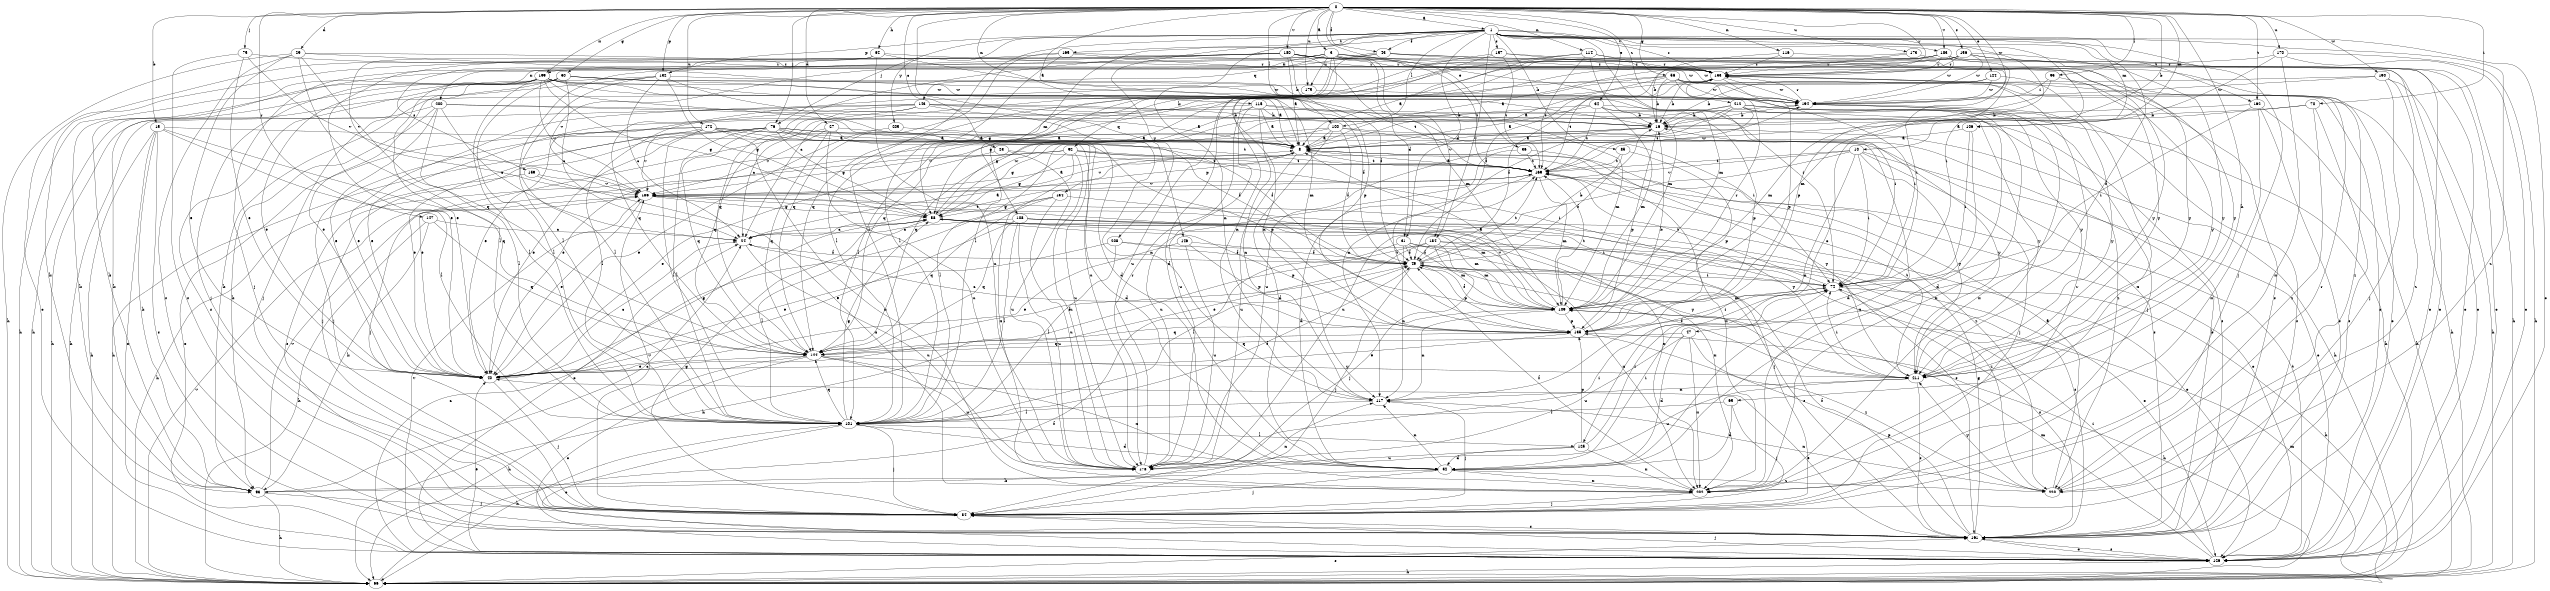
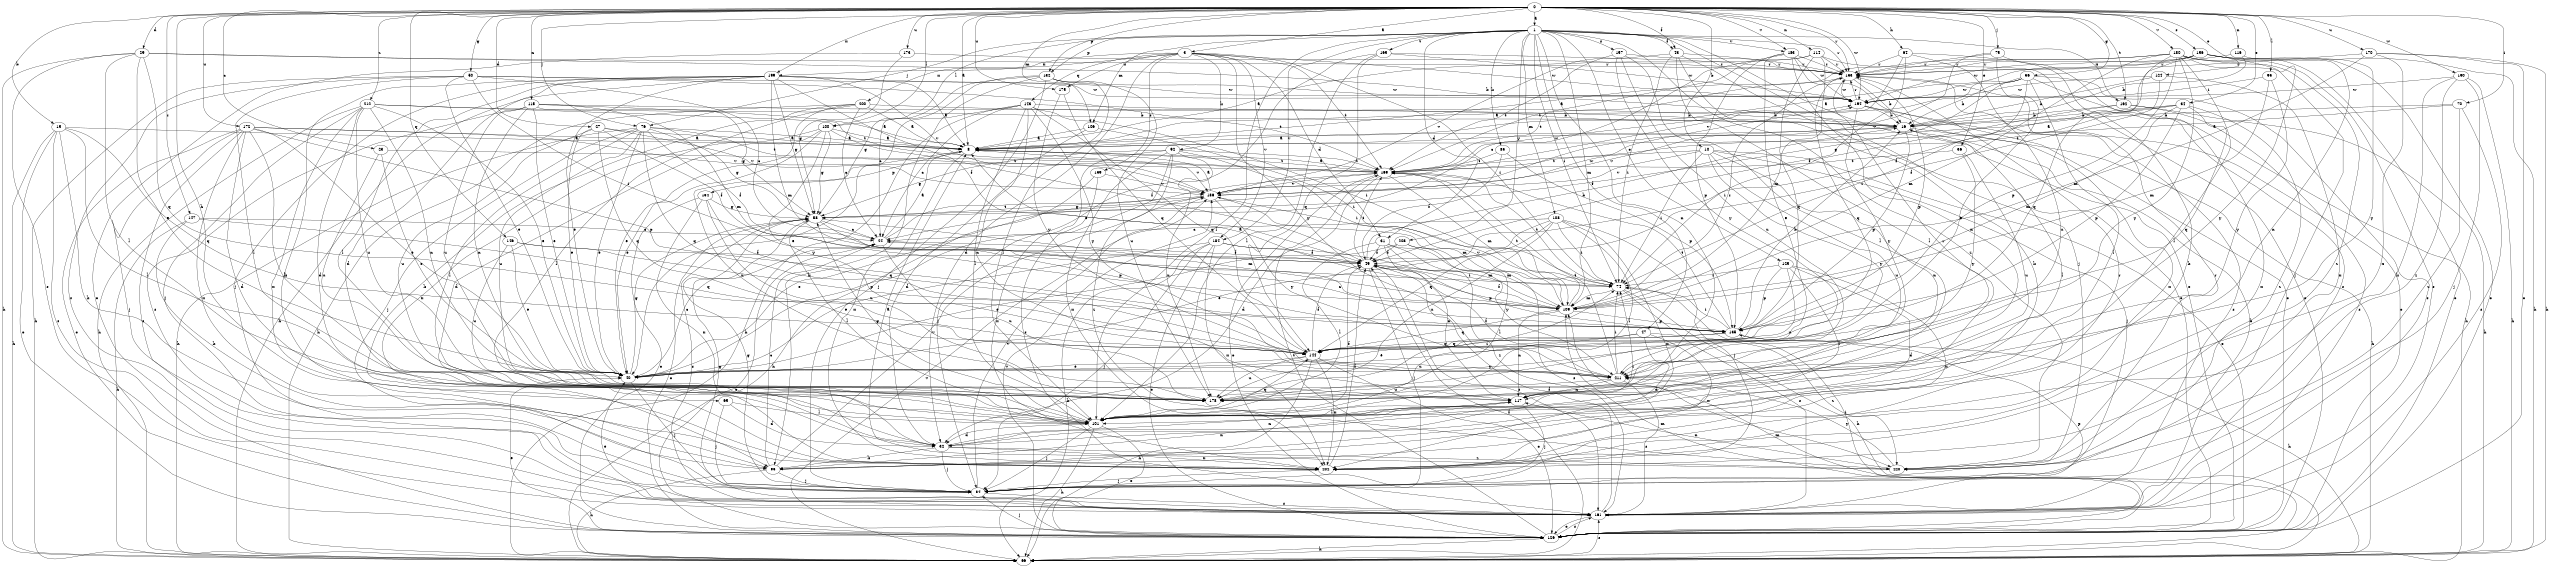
(2156, 64) -> (2097, 64)
(896, 127) -> none
(1196, 435) -> (1587, 400)
